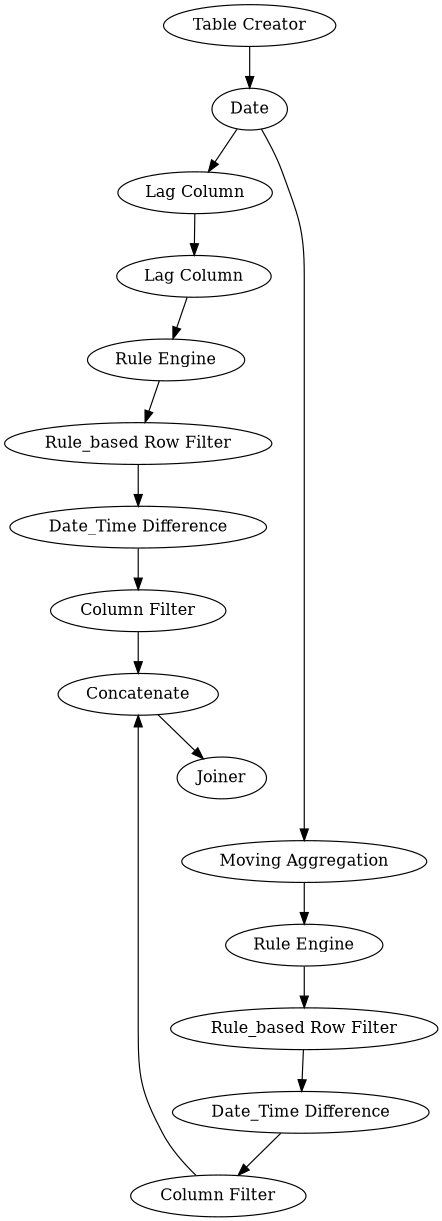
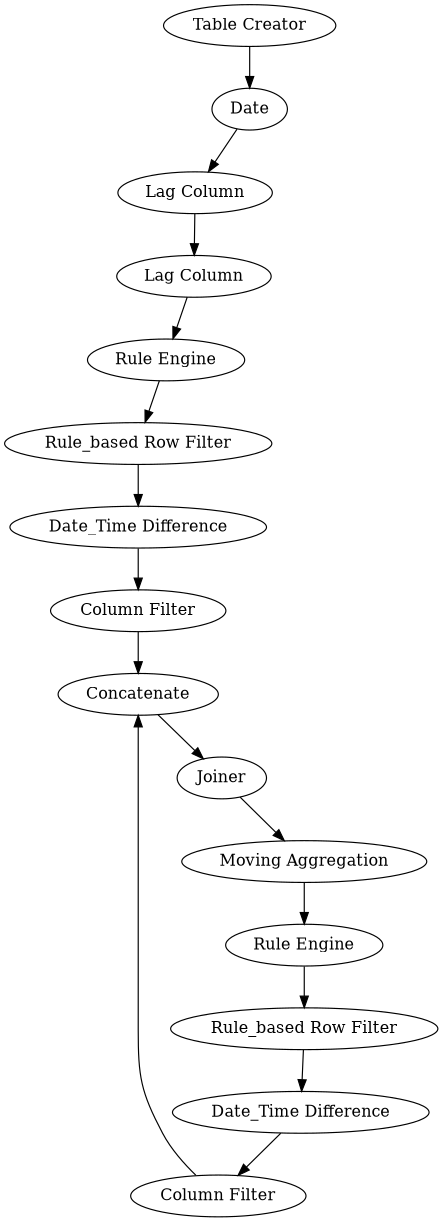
(304, 475) -> (258, 815)
